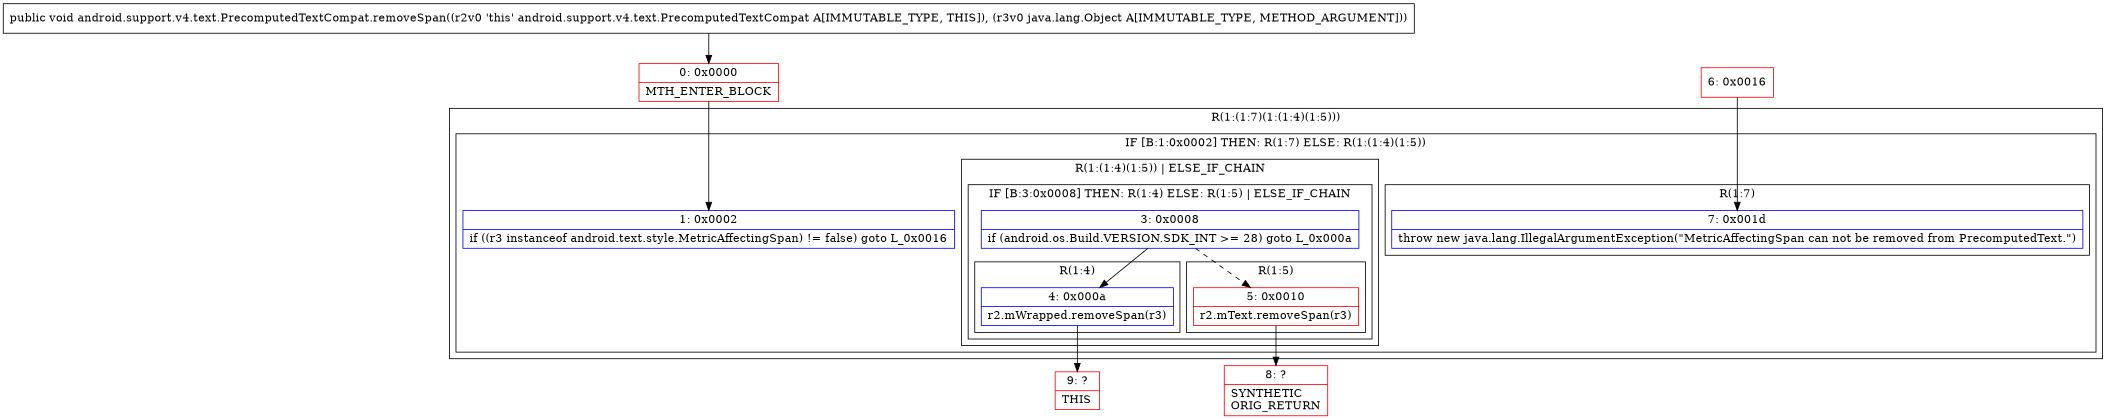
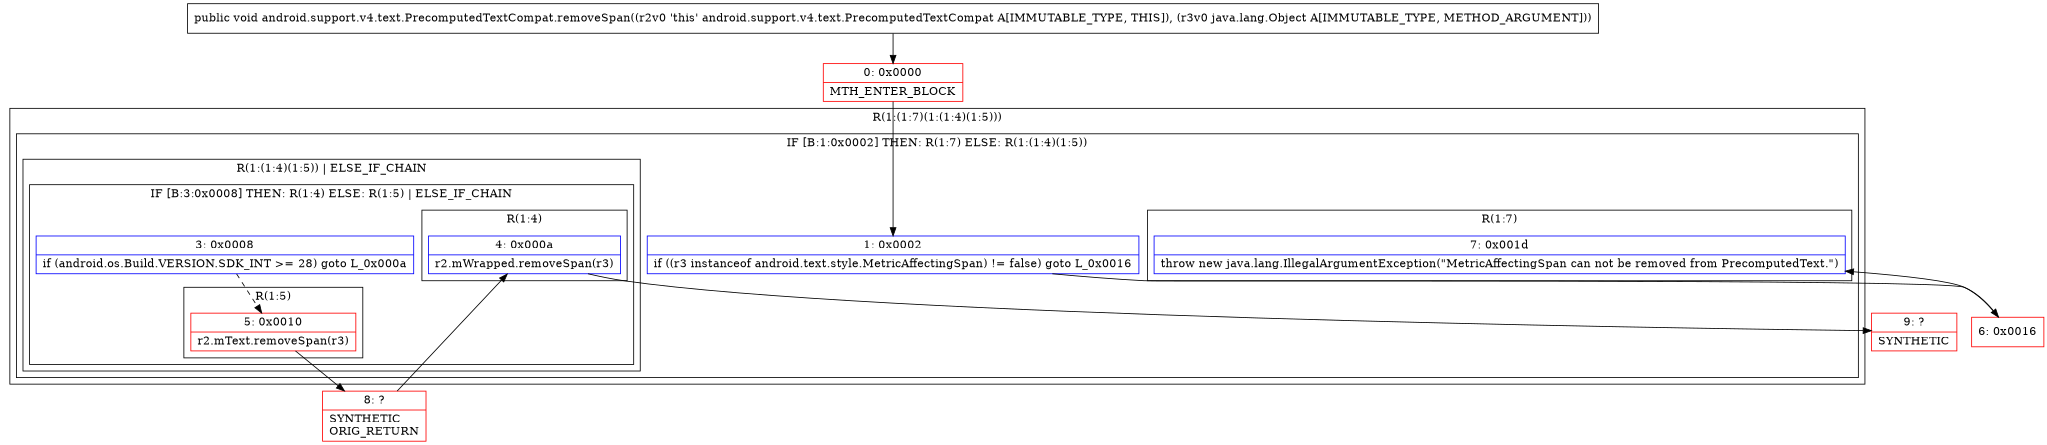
(1125, 267) -> (449, 336)
none -> (1527, 281)
(1077, 400) -> (1914, 341)
